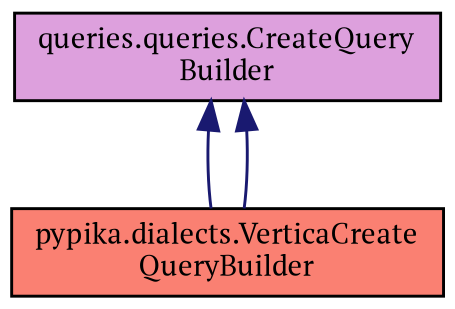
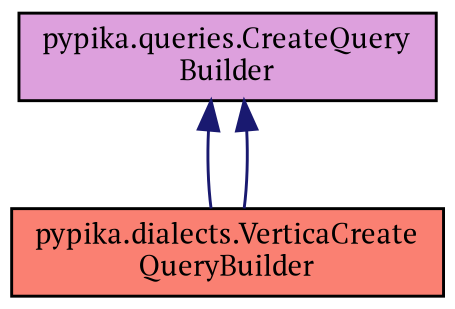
(228, 57) -> (228, 57)
